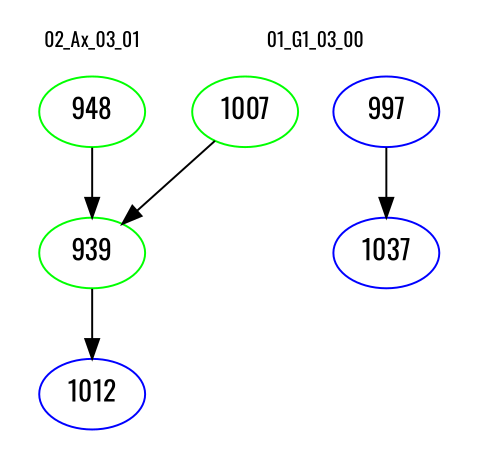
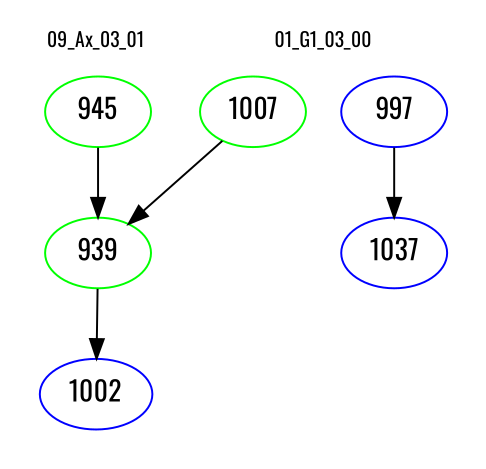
(92, 42) -> (96, 42)
(92, 112) -> (98, 112)
(92, 394) -> (96, 394)
